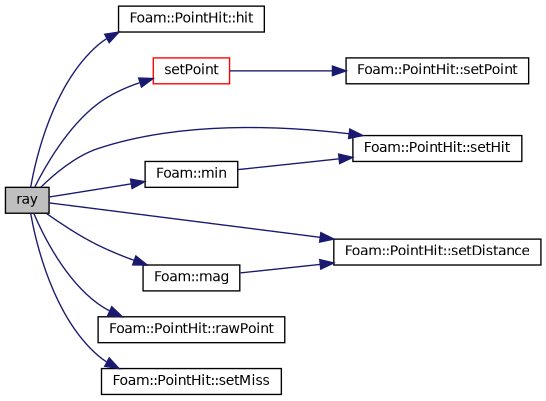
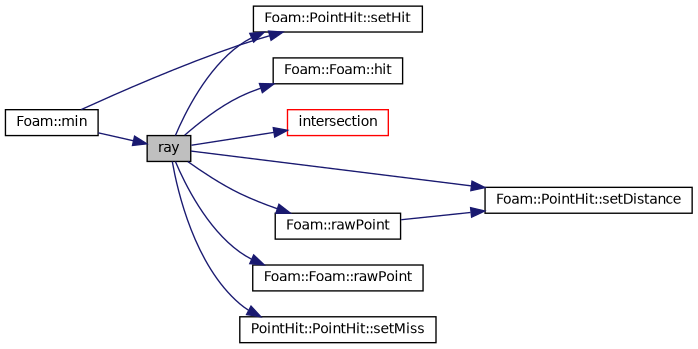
(191, 19) -> (338, 71)
(191, 71) -> (338, 123)
(437, 71) -> none
(90, 190) -> (116, 137)
(191, 278) -> (338, 226)
(191, 330) -> (338, 278)
(191, 381) -> (338, 330)
